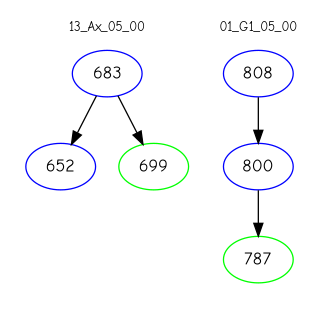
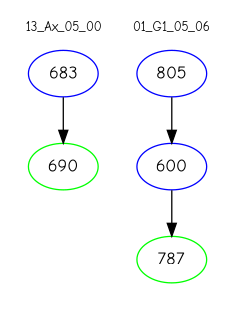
(259, 28) -> (172, 28)
(258, 74) -> (172, 74)
(61, 167) -> none
(154, 167) -> (63, 167)
(258, 167) -> (172, 167)
